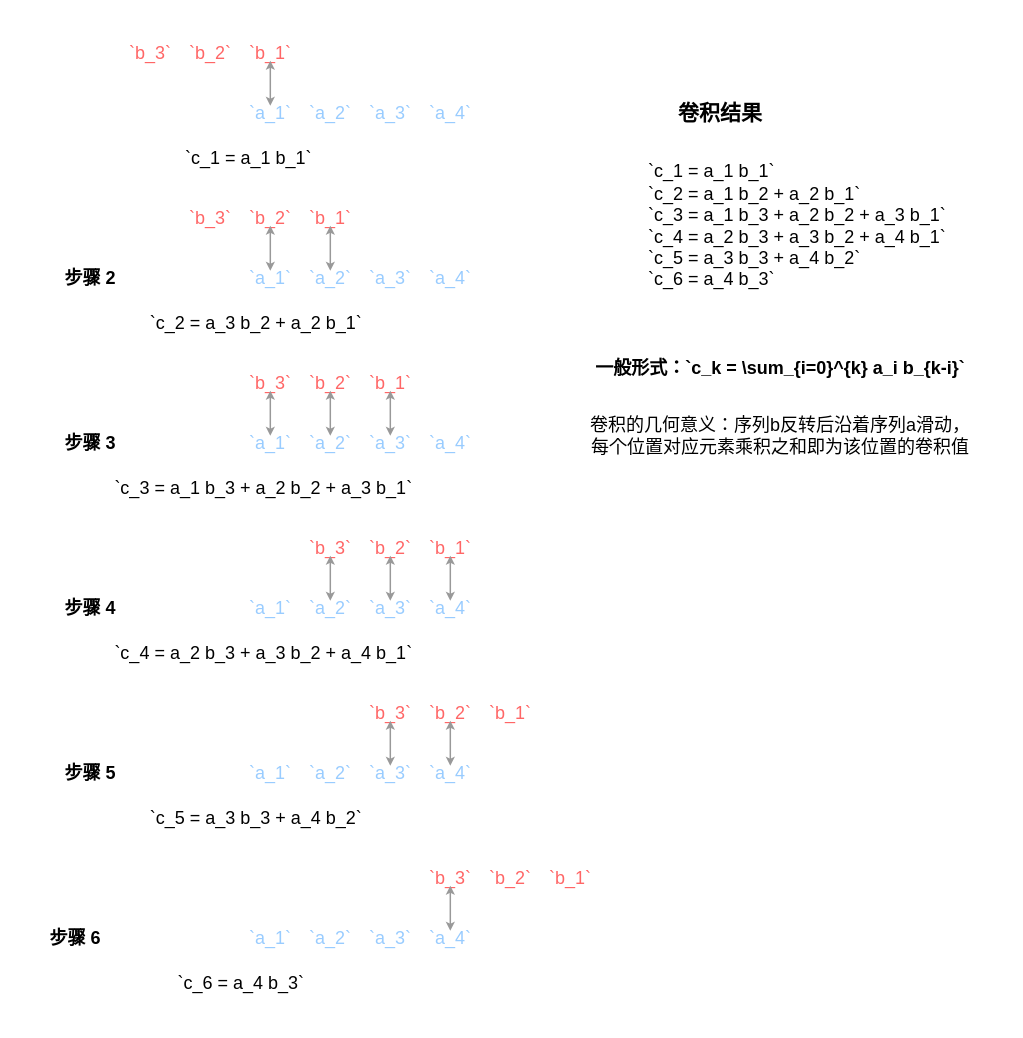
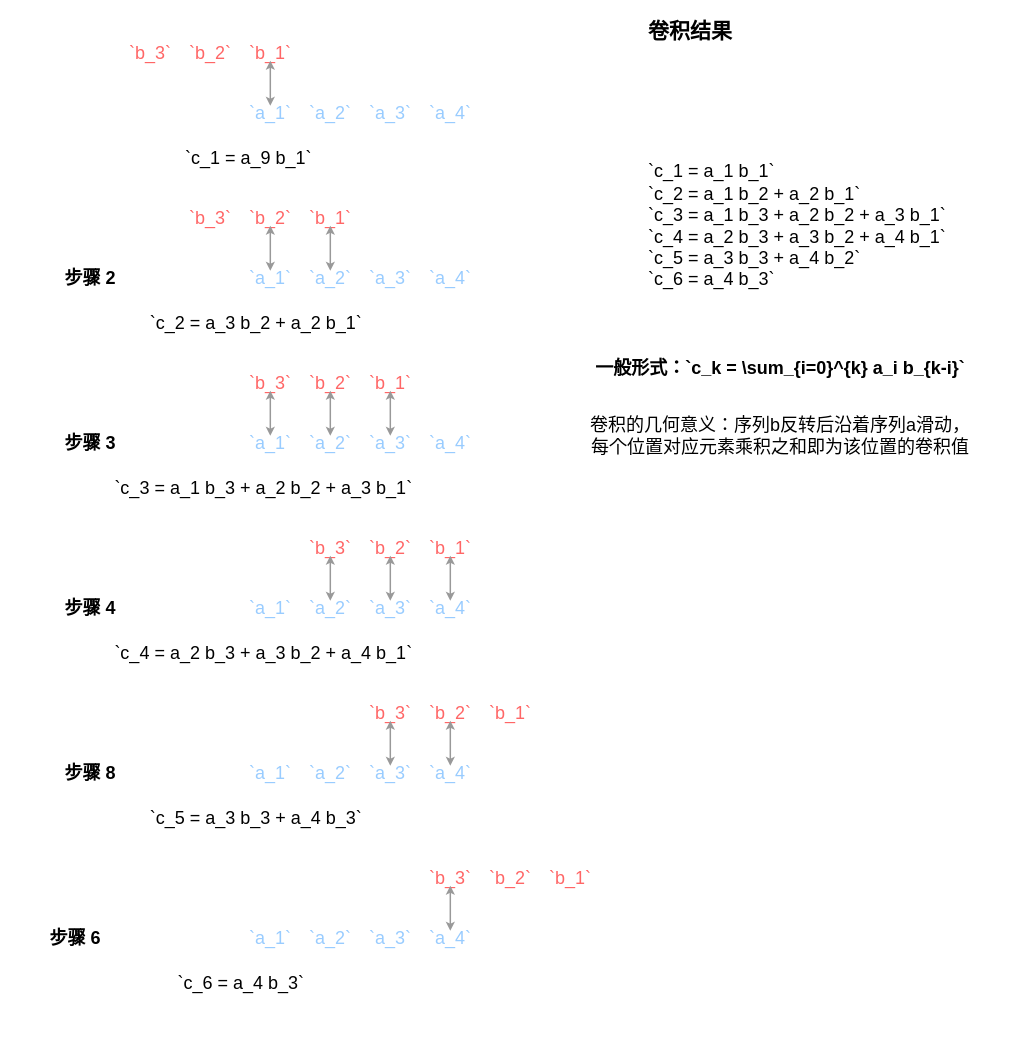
(721, 113) -> (691, 31)
(249, 158) -> (249, 158)
(91, 773) -> (91, 773)
(257, 818) -> (257, 818)
